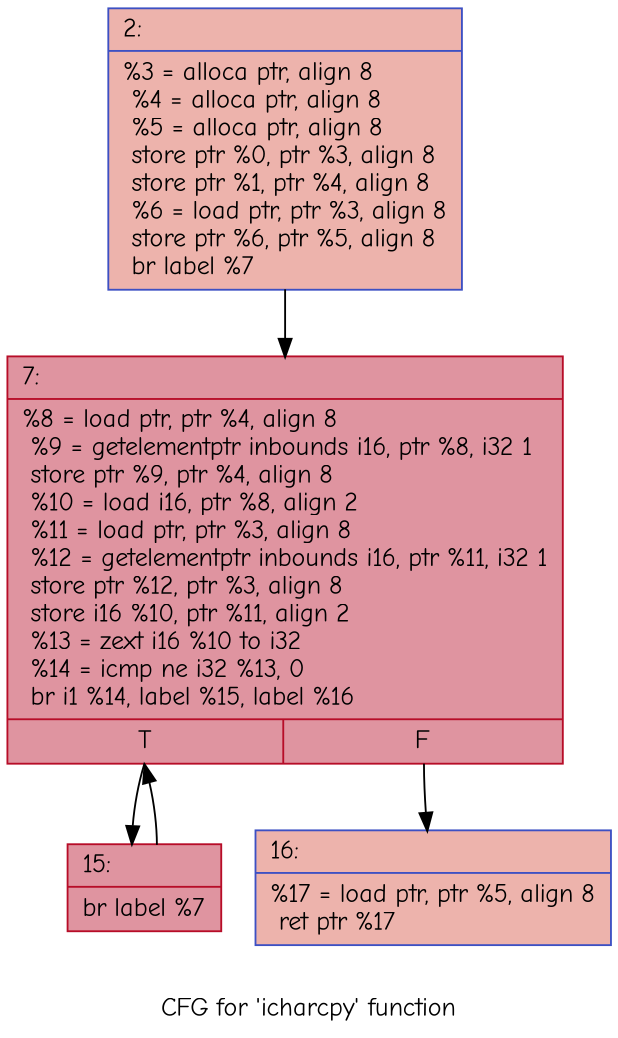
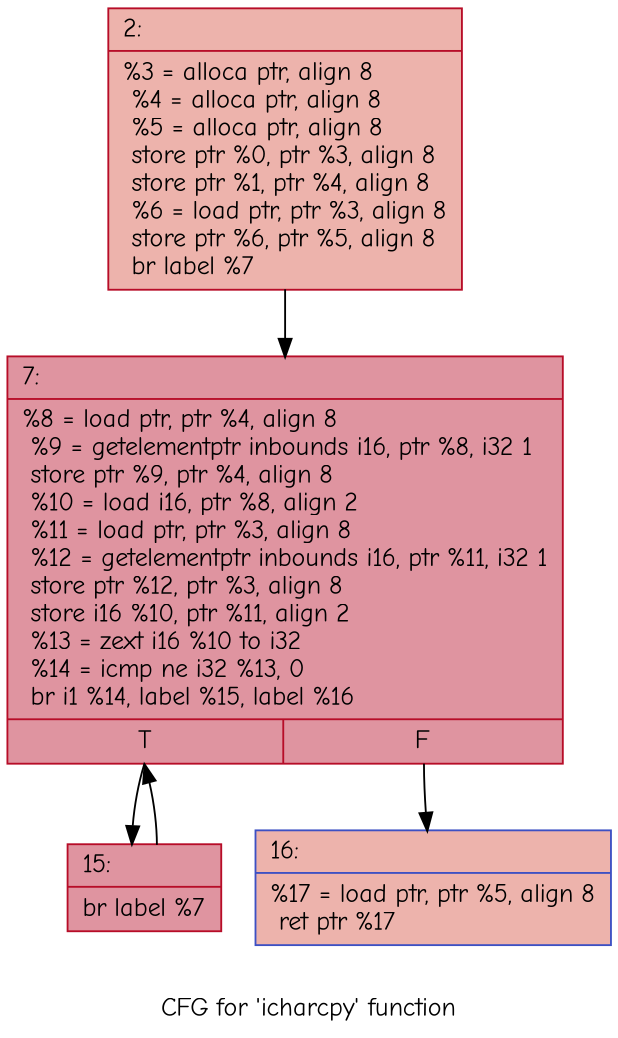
(285, 149) -> (285, 149)
